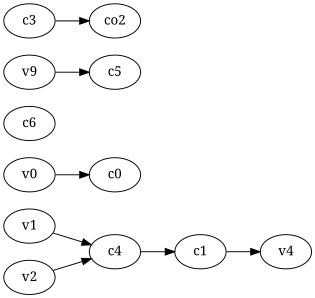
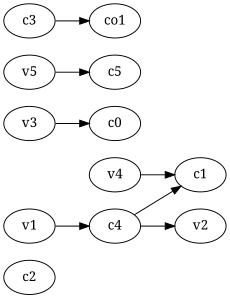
(115, 21) -> (115, 21)
(29, 72) -> (29, 72)
(29, 124) -> none
(29, 175) -> (29, 124)
(239, 252) -> (153, 175)
(68, 266) -> (153, 226)
none -> (29, 277)
